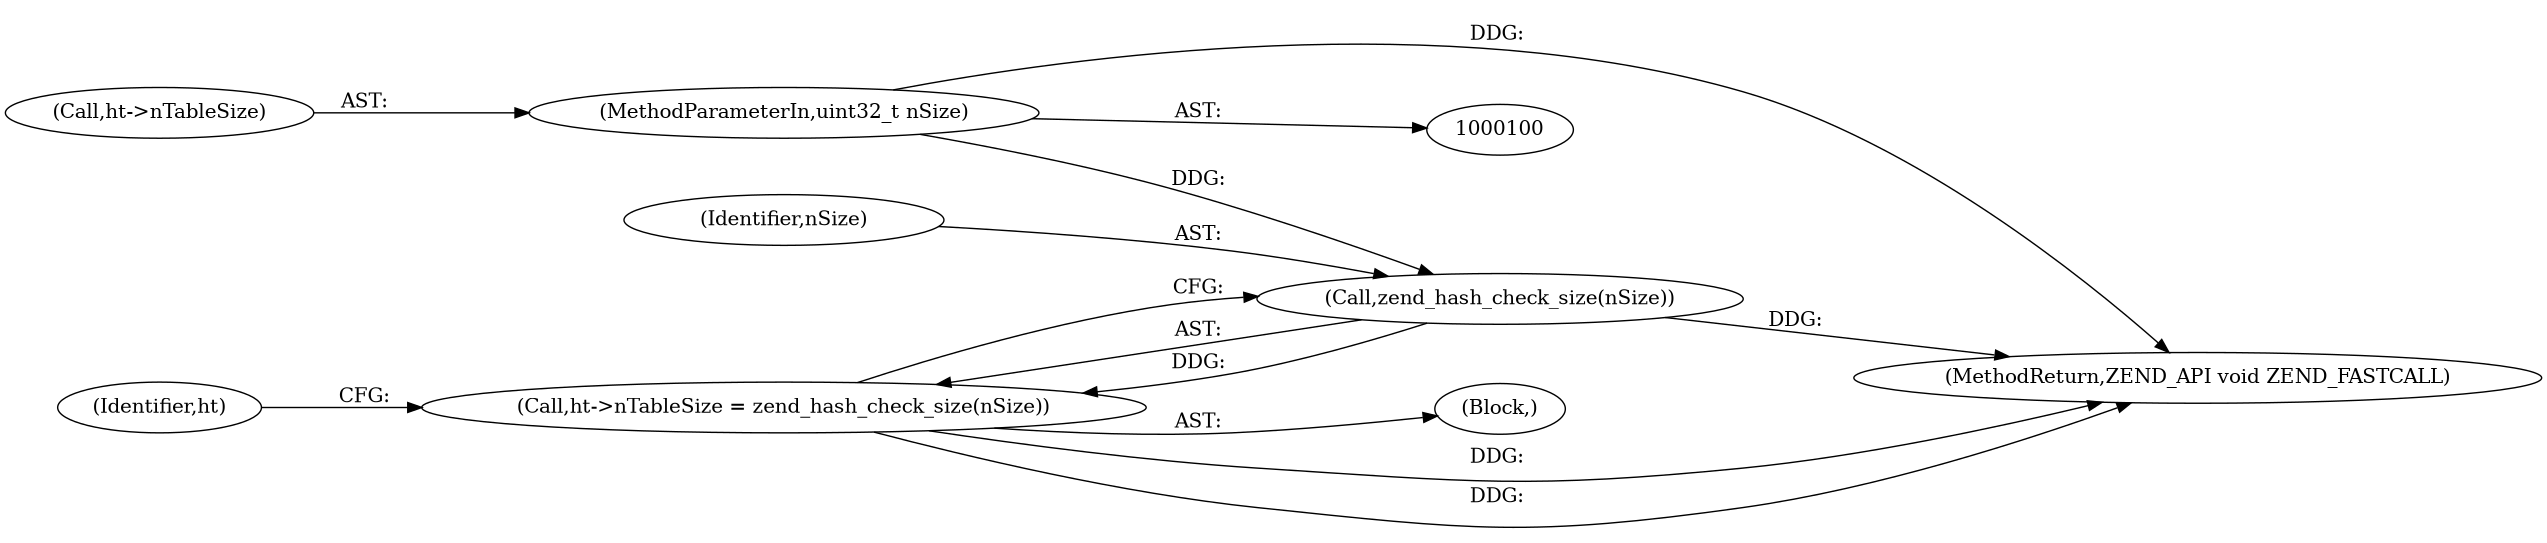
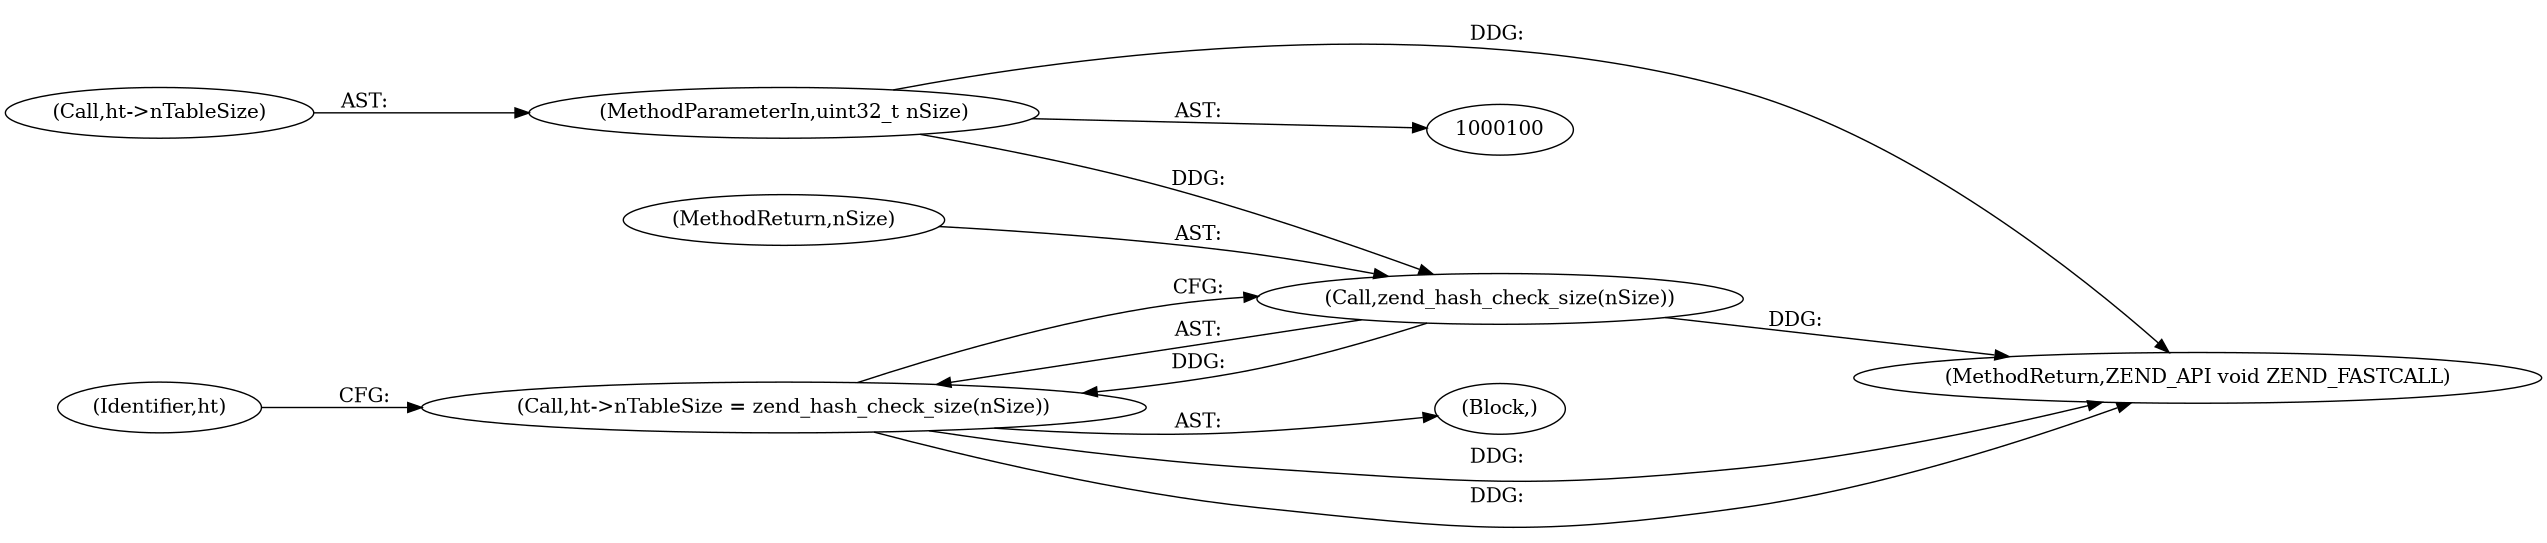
(784, 220) -> (784, 220)
